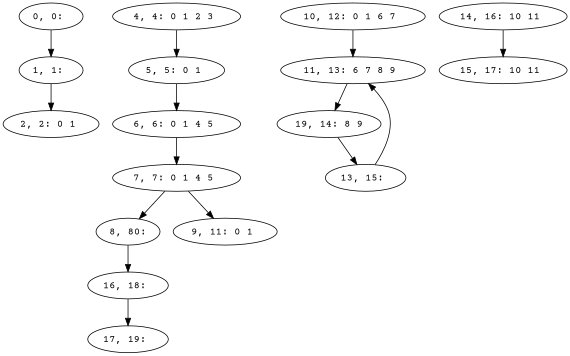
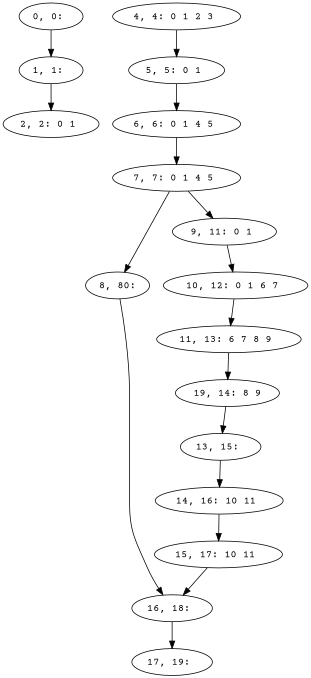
(390, 126) -> (220, 470)
none -> (229, 255)
none -> (198, 579)
